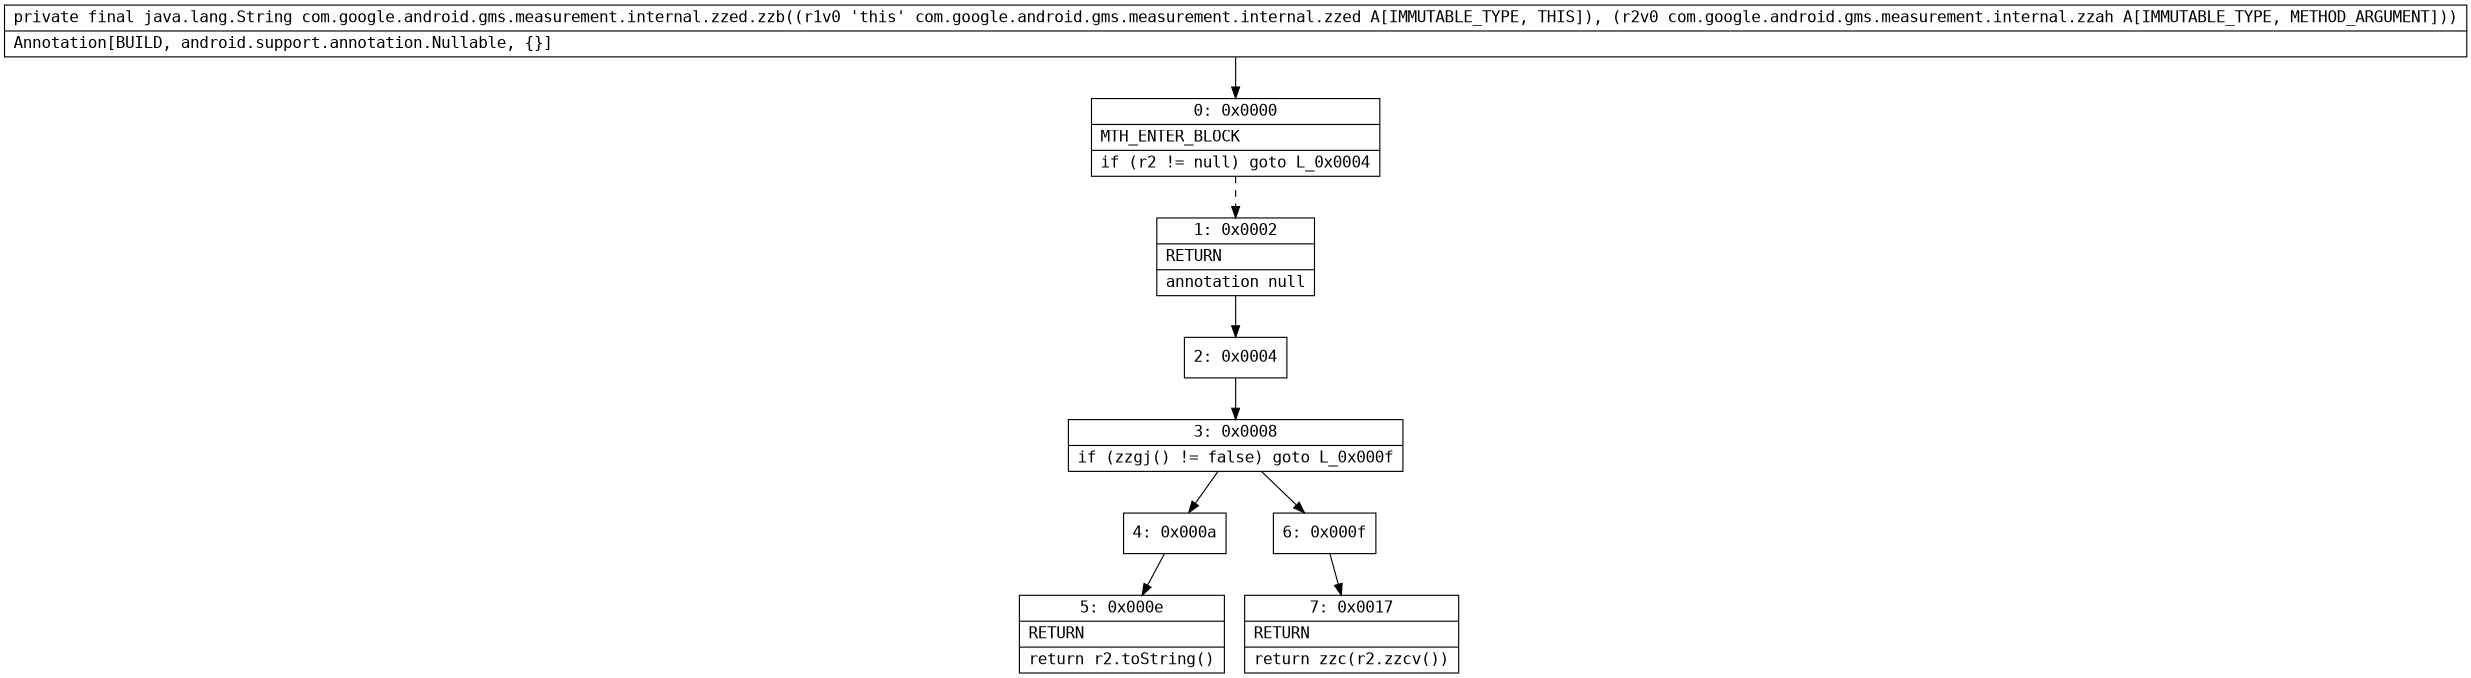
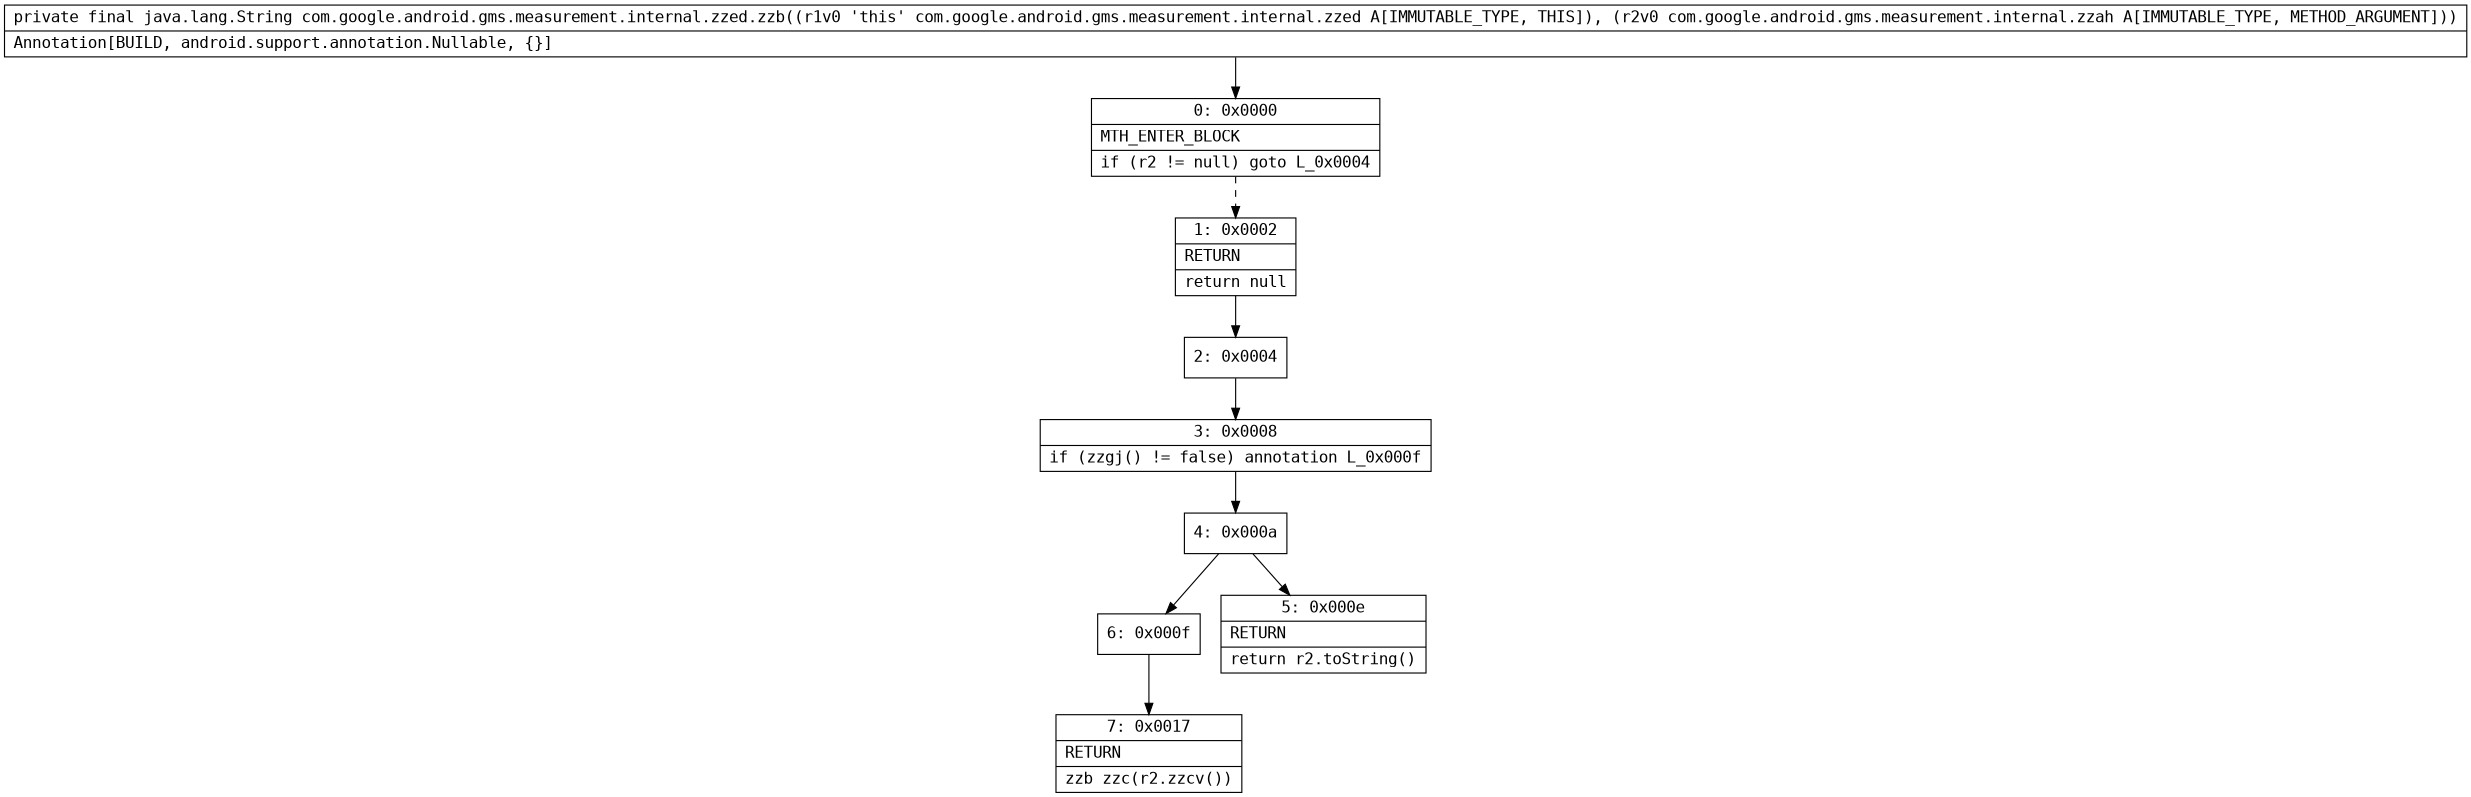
(1236, 282) -> (1236, 282)
(1236, 458) -> (1236, 458)
(1279, 488) -> (1196, 579)
(1352, 660) -> (1149, 779)
